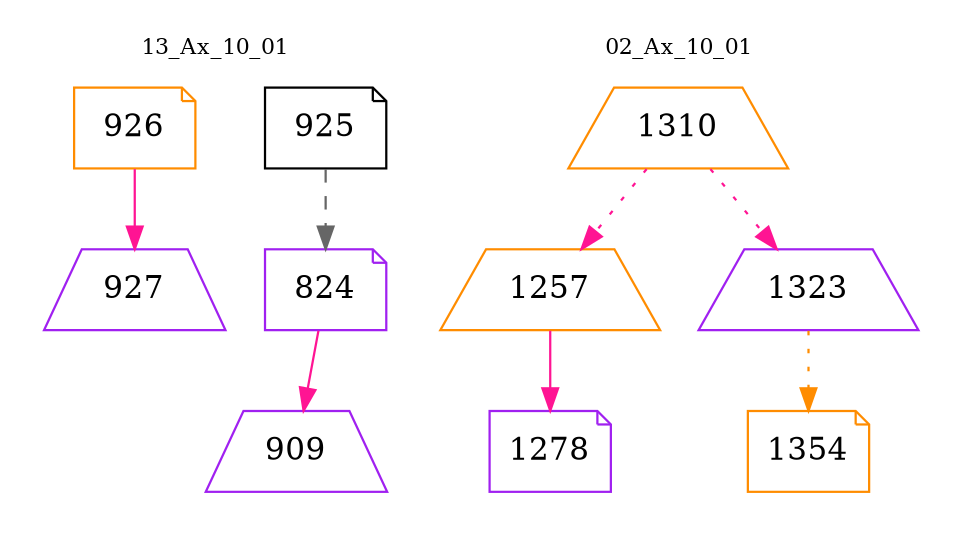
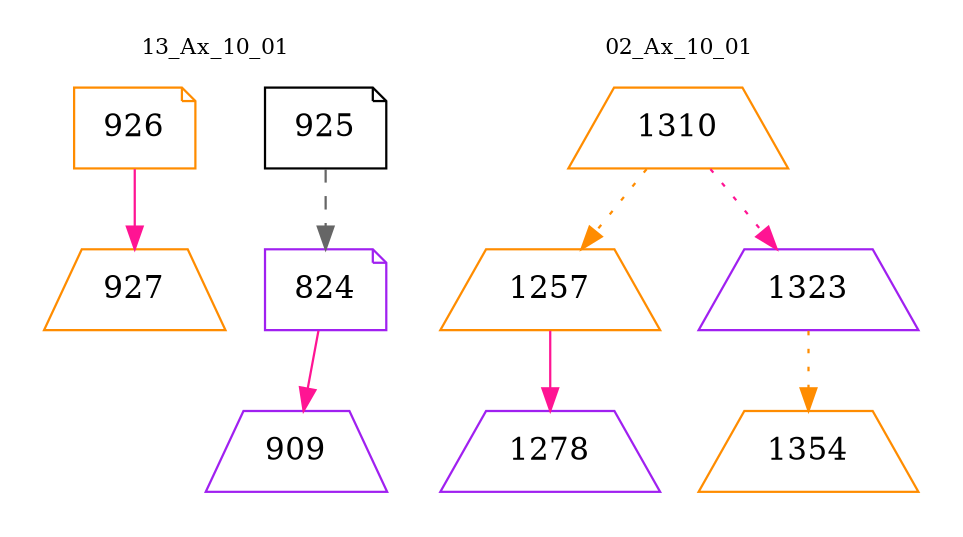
(621, 200) -> (621, 200)
(135, 290) -> (135, 290)
(550, 451) -> (550, 451)
(808, 451) -> (808, 451)
